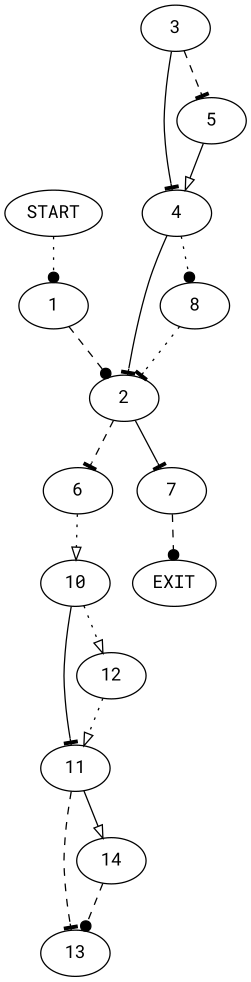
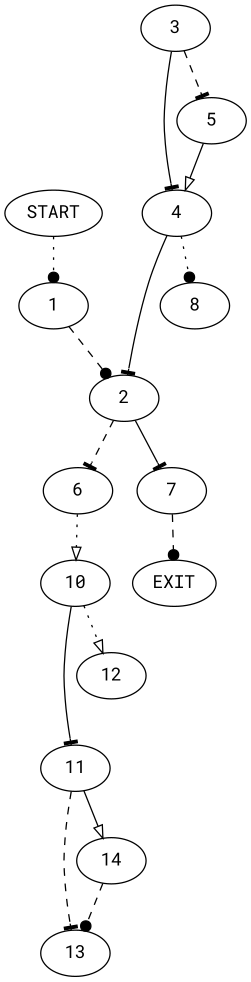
(162, 349) -> none
(96, 716) -> none
